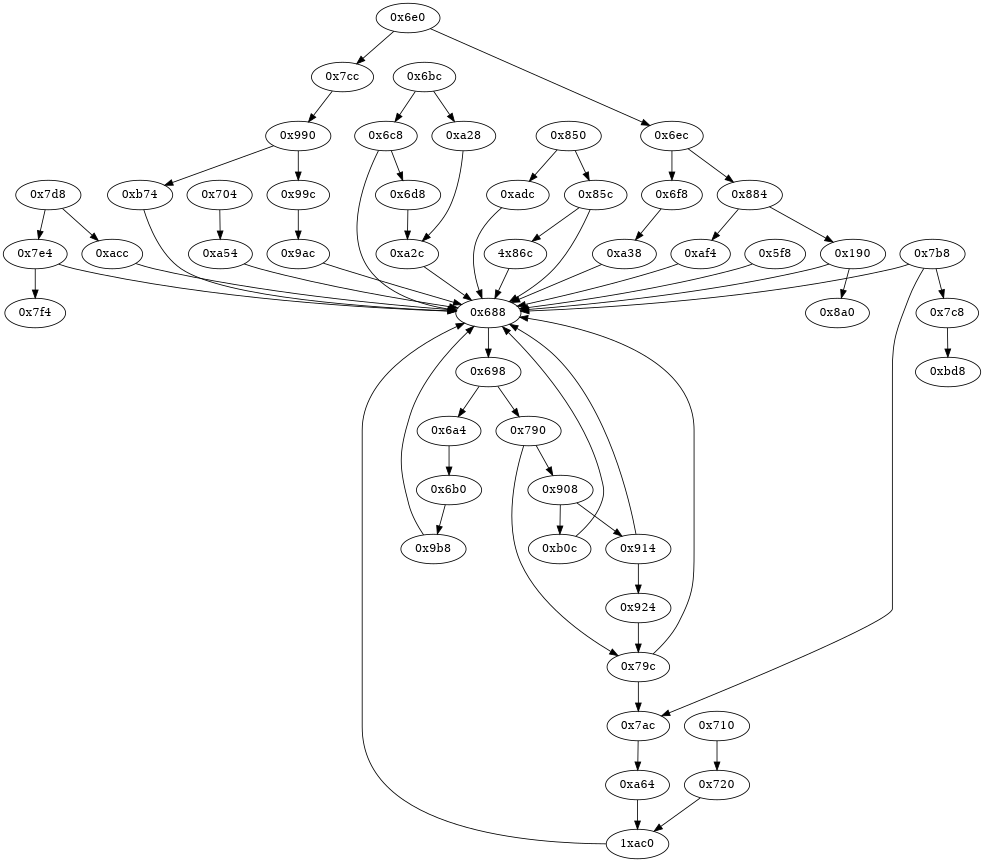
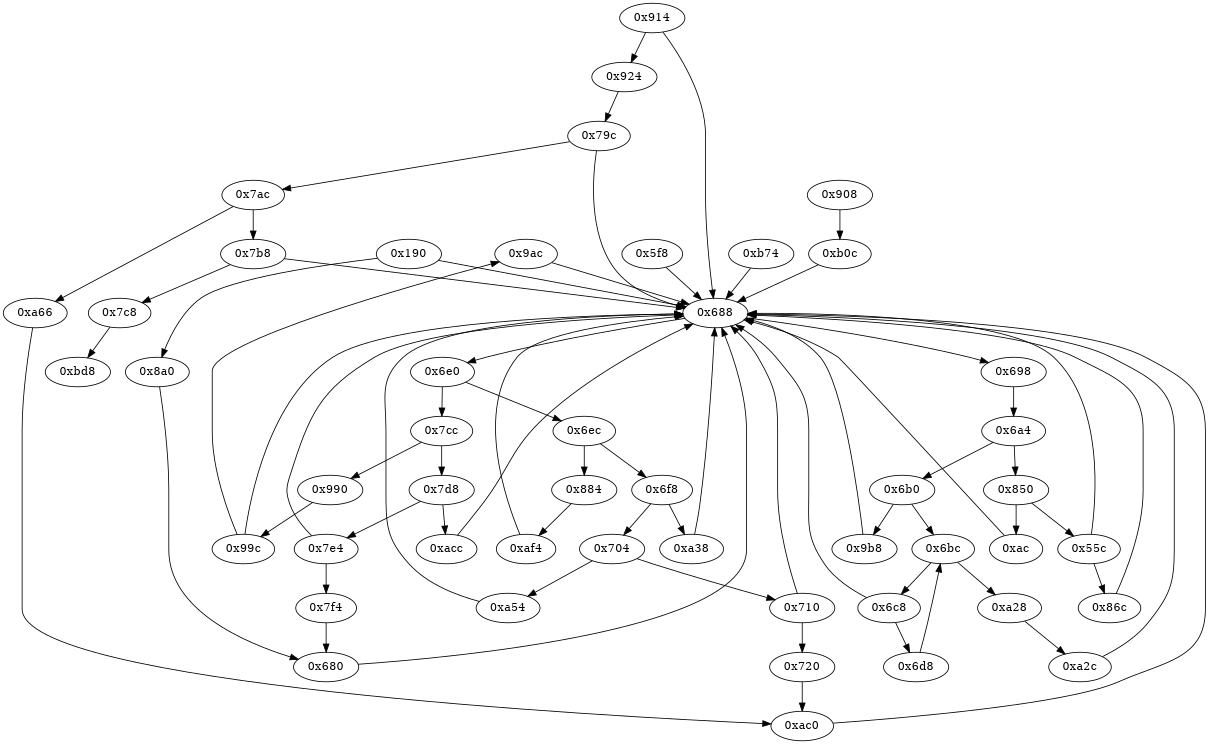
(223, 164) -> none
(518, 195) -> (1016, 549)
(596, 195) -> (1089, 549)
(408, 221) -> (930, 612)
(798, 222) -> none
(515, 254) -> (1110, 608)
none -> (401, 335)
none -> (580, 337)
(529, 431) -> none
none -> (442, 457)
none -> (1015, 457)
none -> (778, 458)
none -> (640, 516)
none -> (920, 516)
(599, 519) -> none
(892, 559) -> (253, 221)
none -> (702, 579)
none -> (326, 667)
(638, 785) -> (35, 313)
(638, 844) -> (802, 726)
